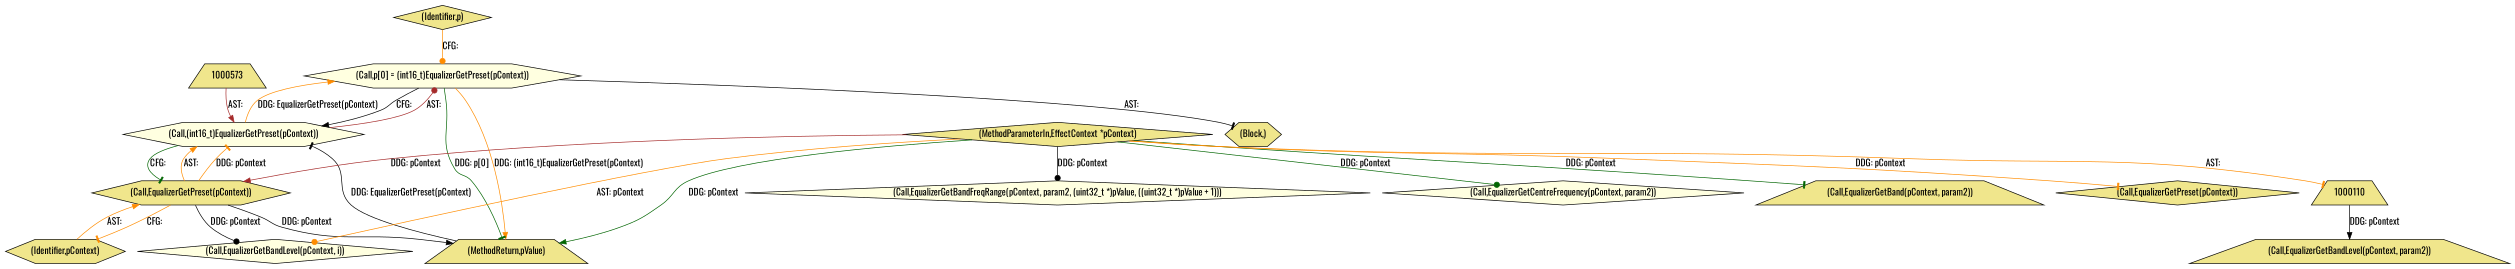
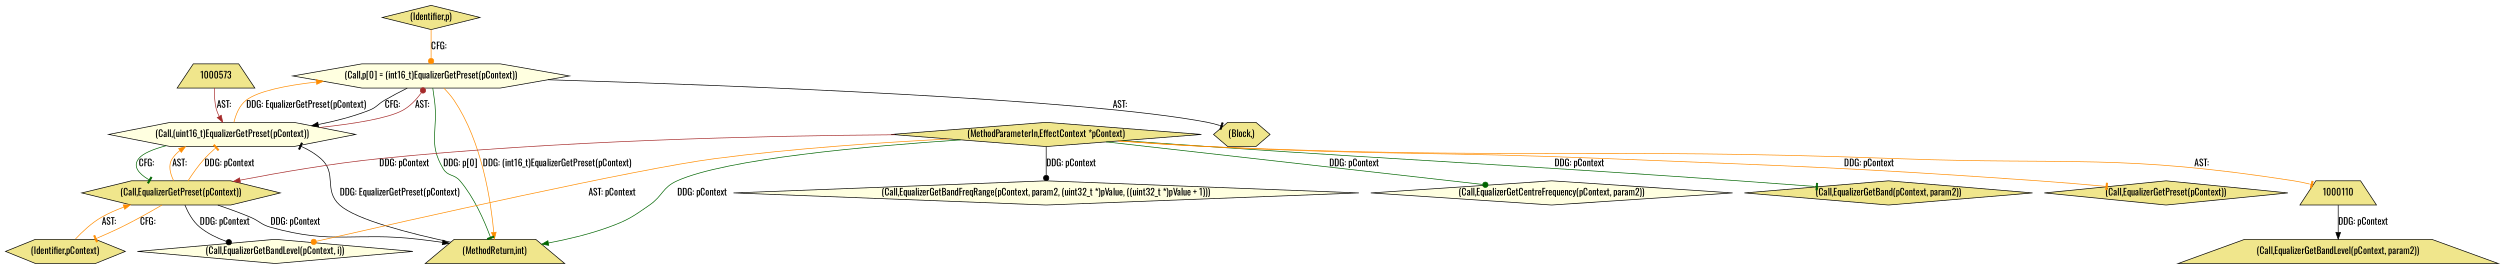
(244, 134) -> (232, 134)
(1900, 193) -> (1888, 193)
(506, 251) -> (495, 251)
